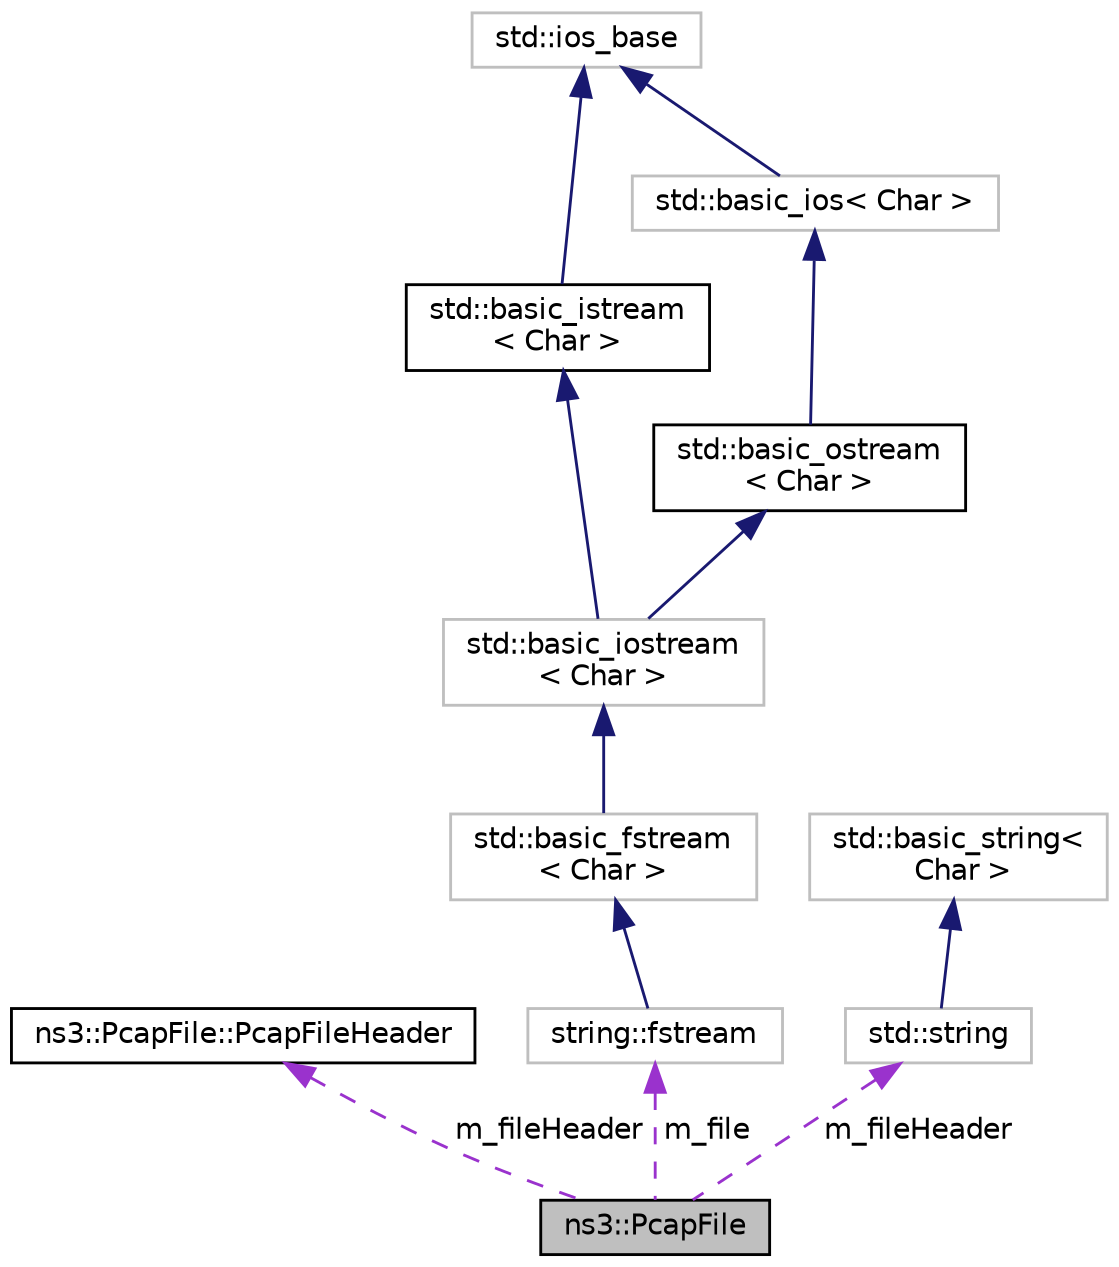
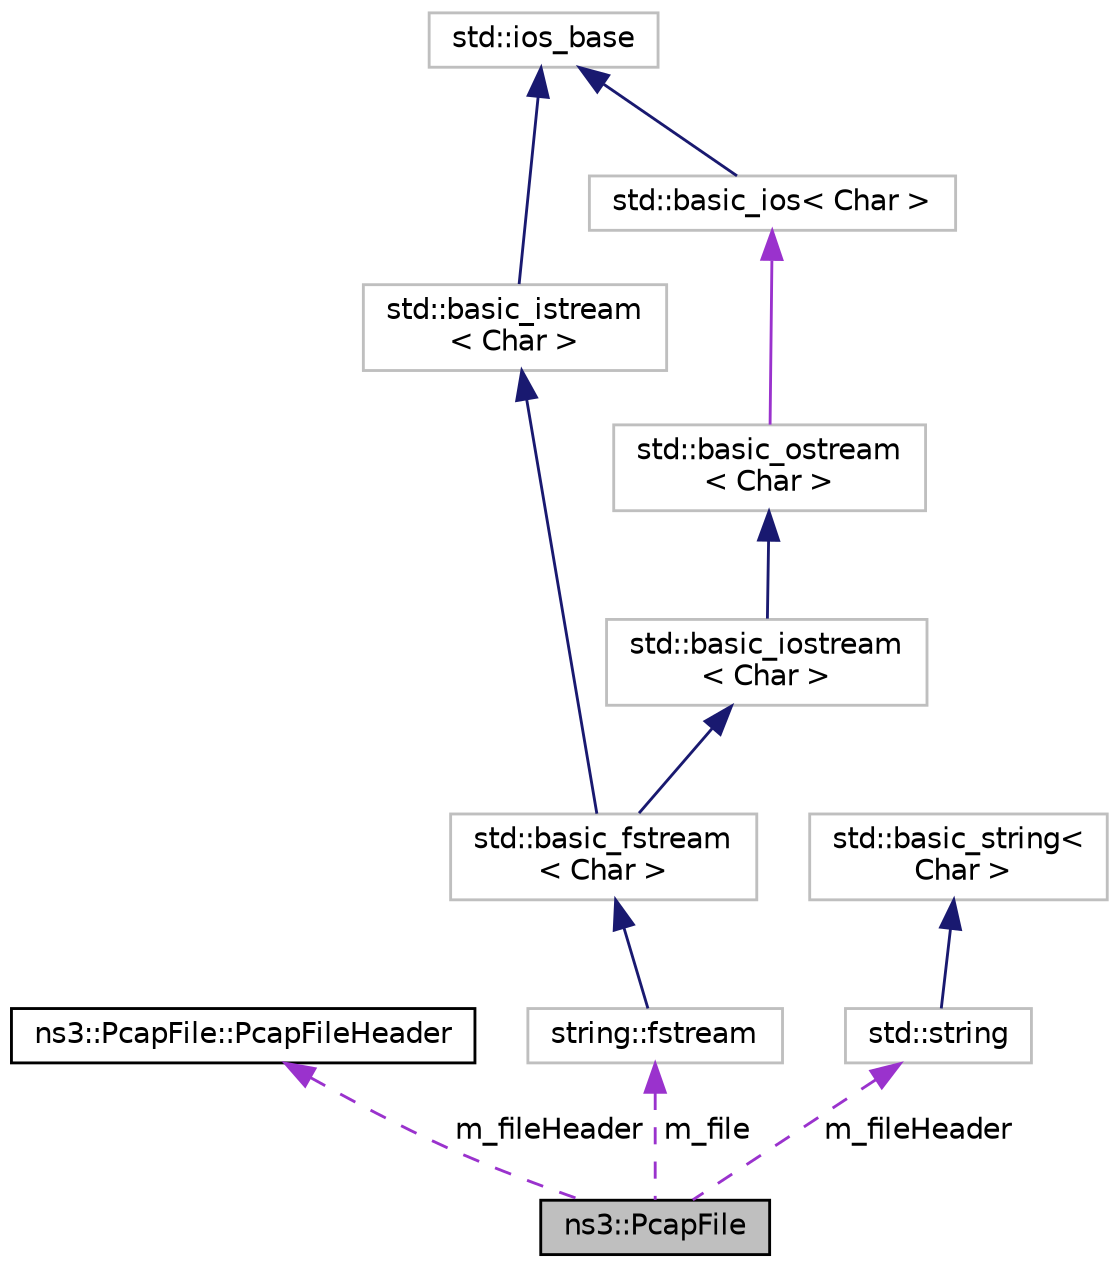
(558, 328) -> (515, 328)
(812, 343) -> (771, 343)
(810, 468) -> (770, 468)
(583, 509) -> (562, 606)
